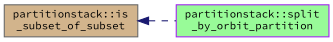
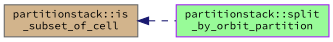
(71, 21) -> (71, 21)
